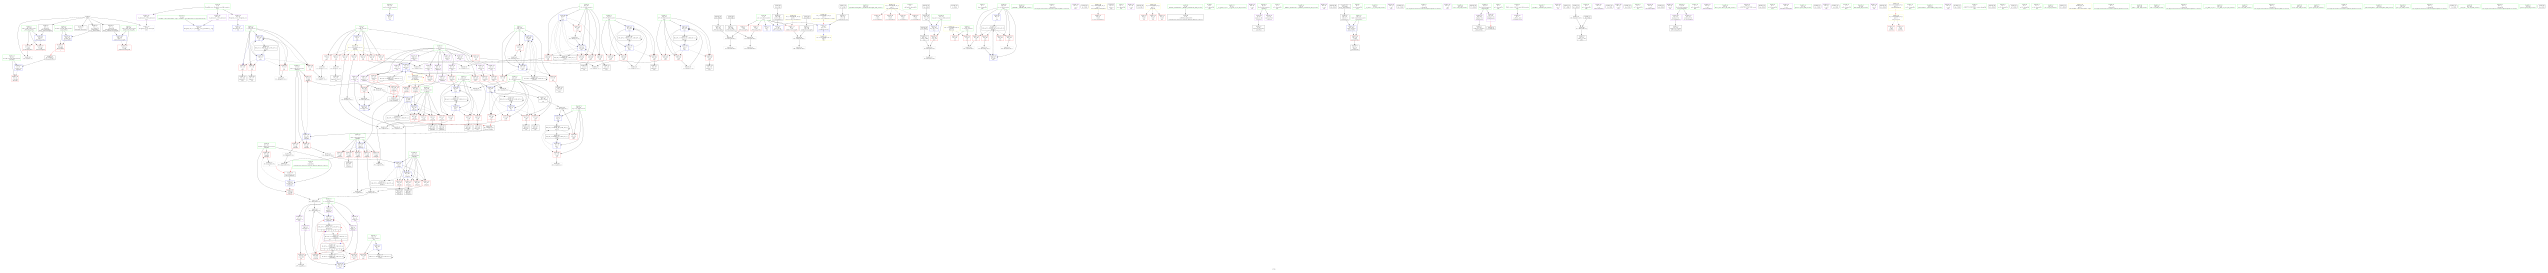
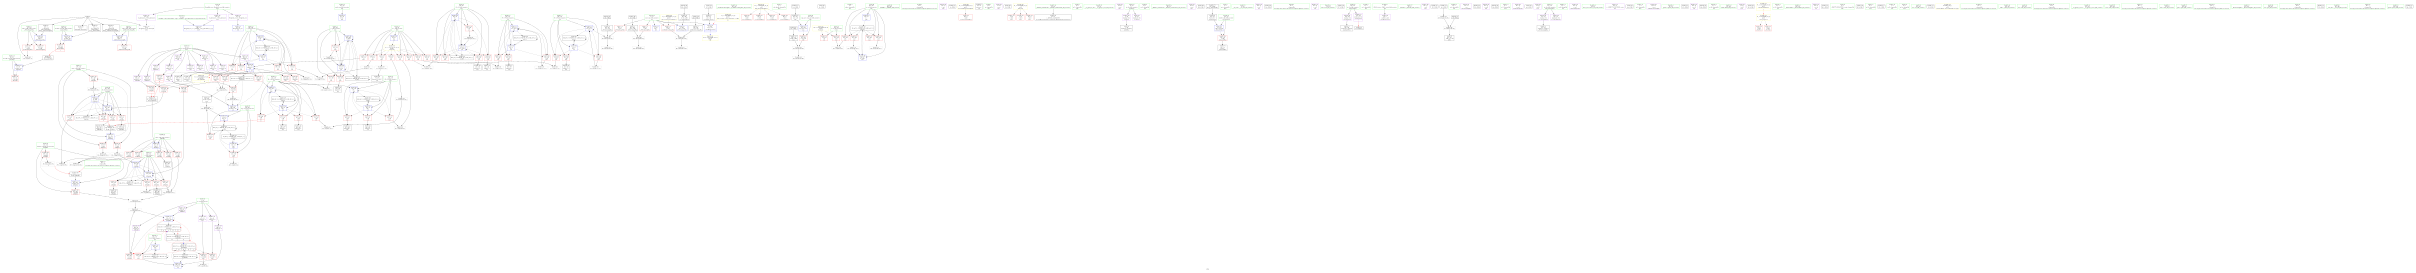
(705, 36) -> (599, 33)
